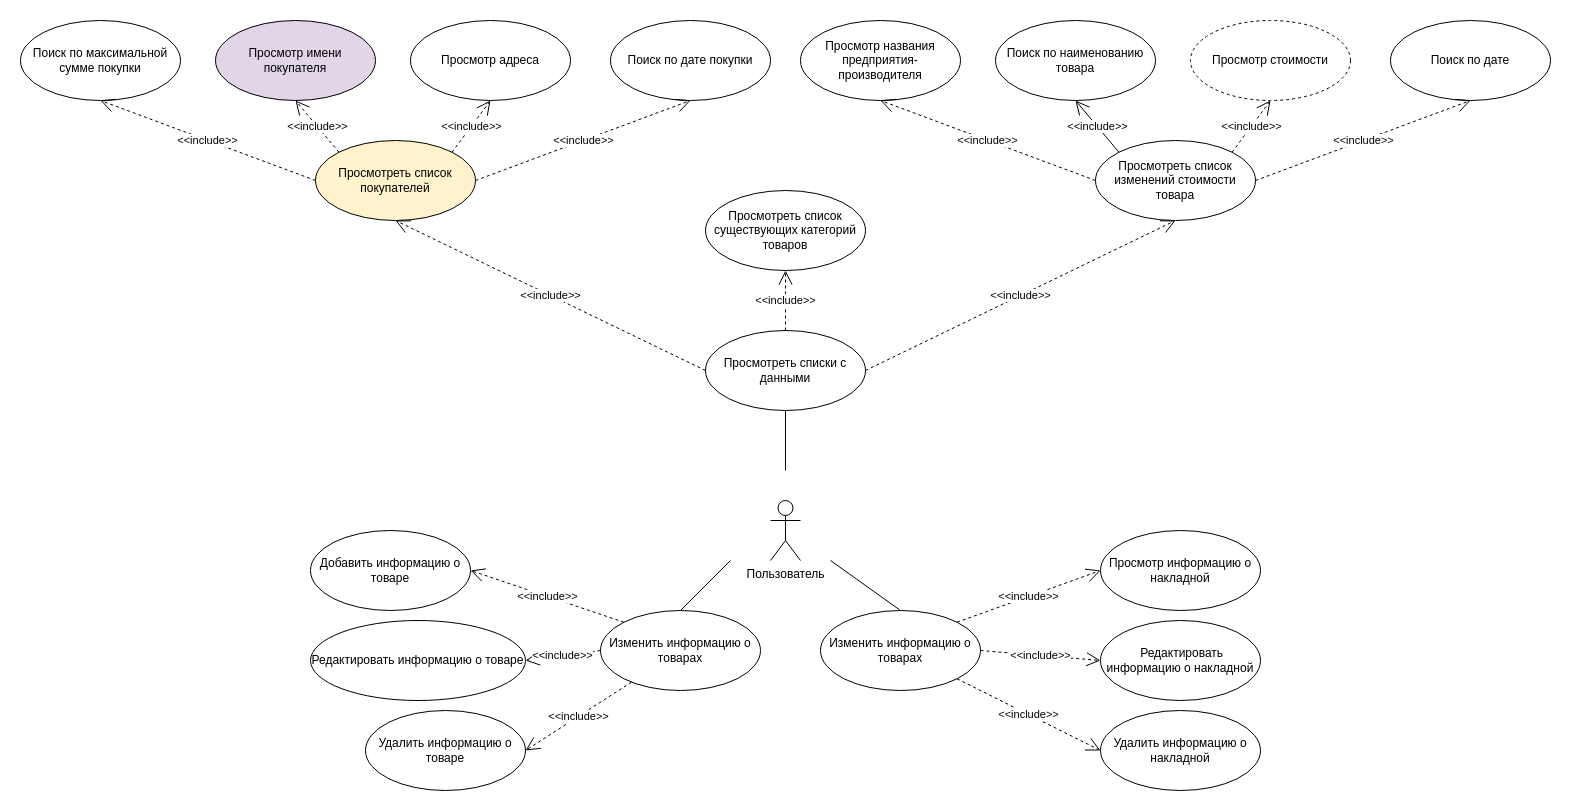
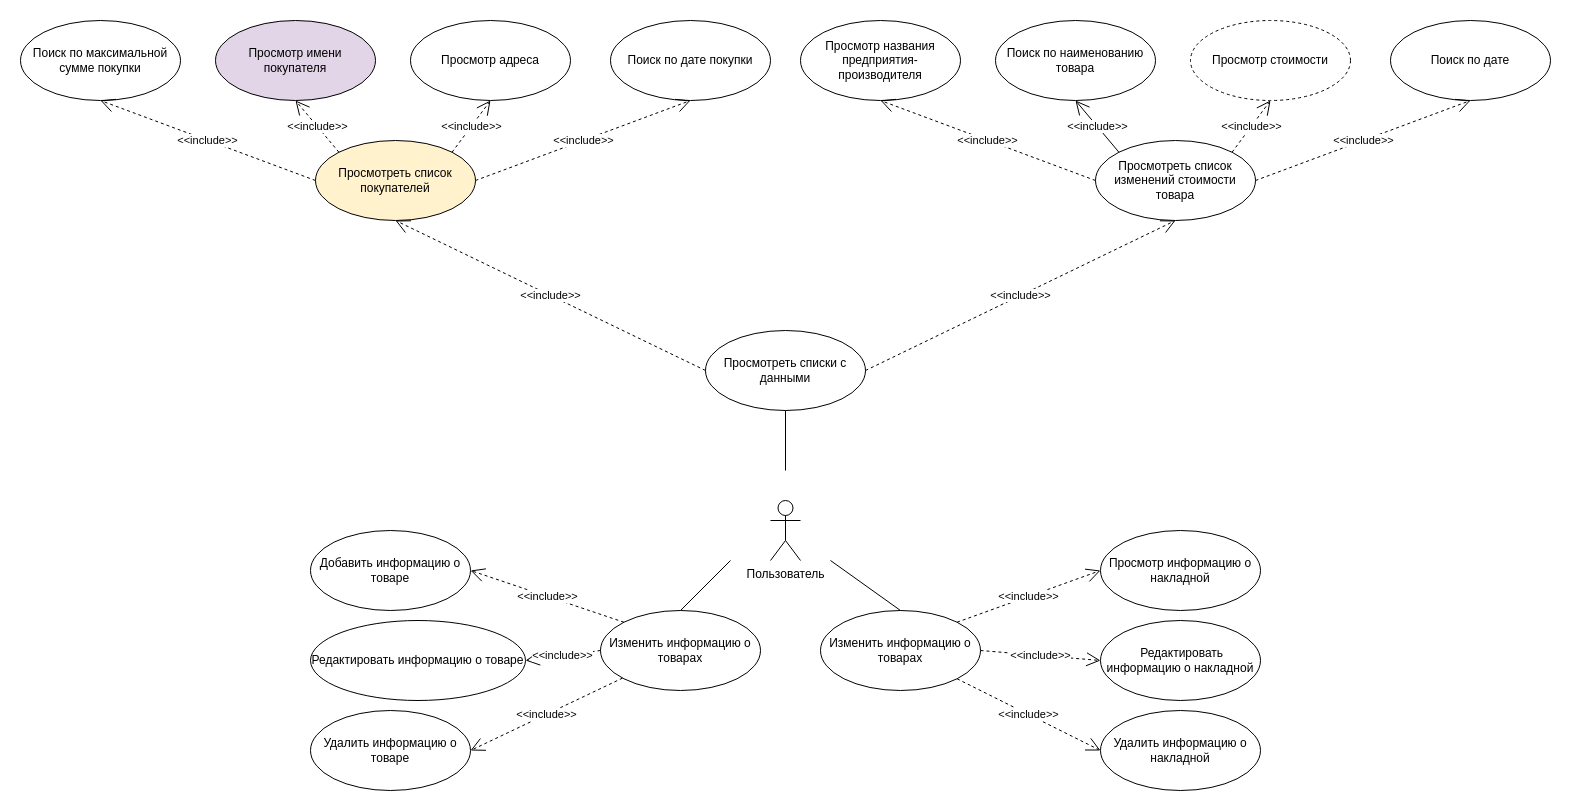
(786, 231) -> none
(786, 302) -> none
(446, 751) -> (391, 751)
